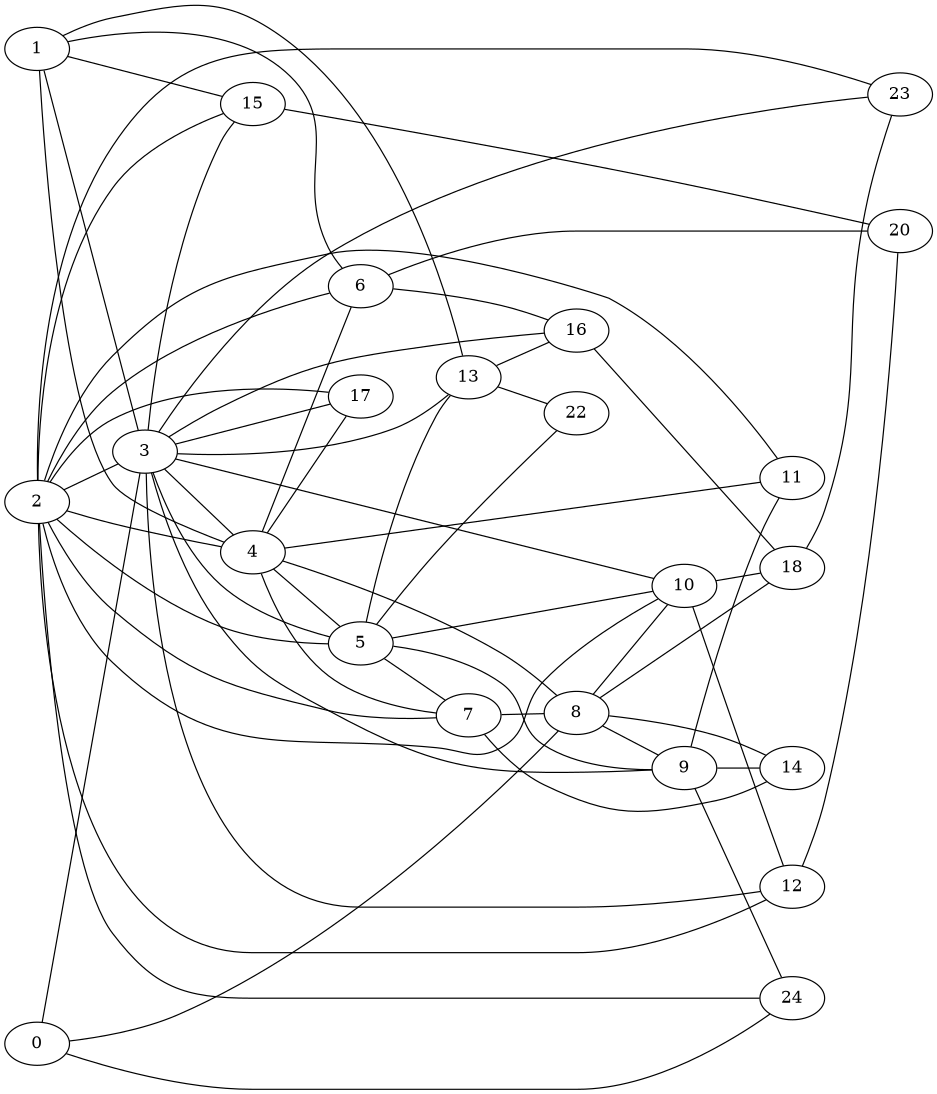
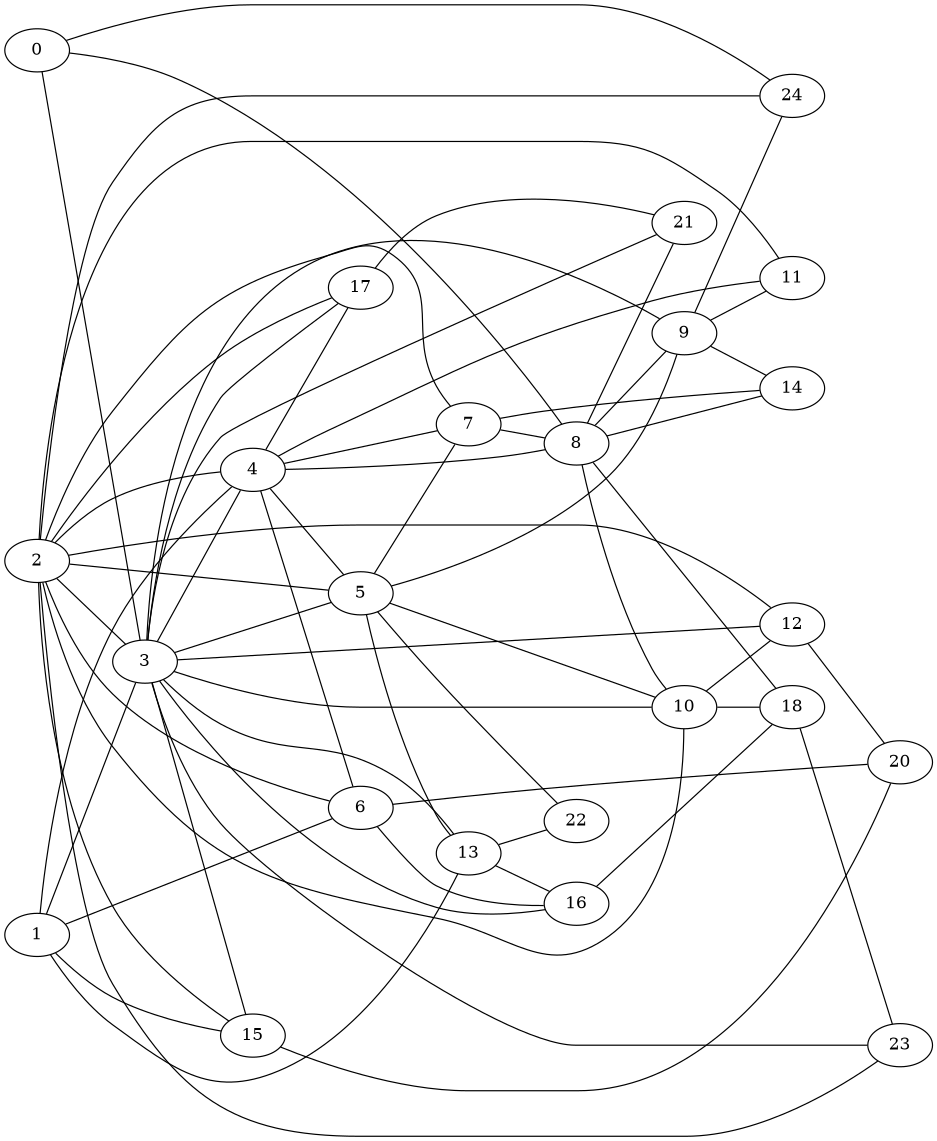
none -> (684, 223)
